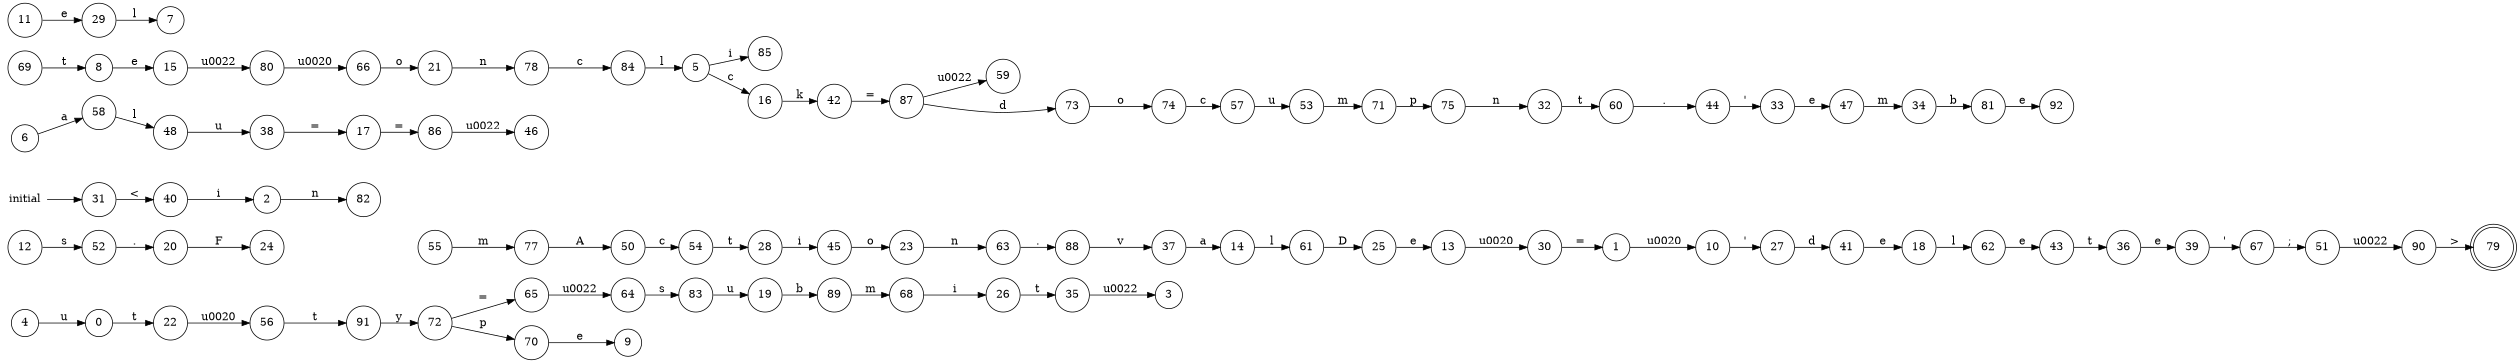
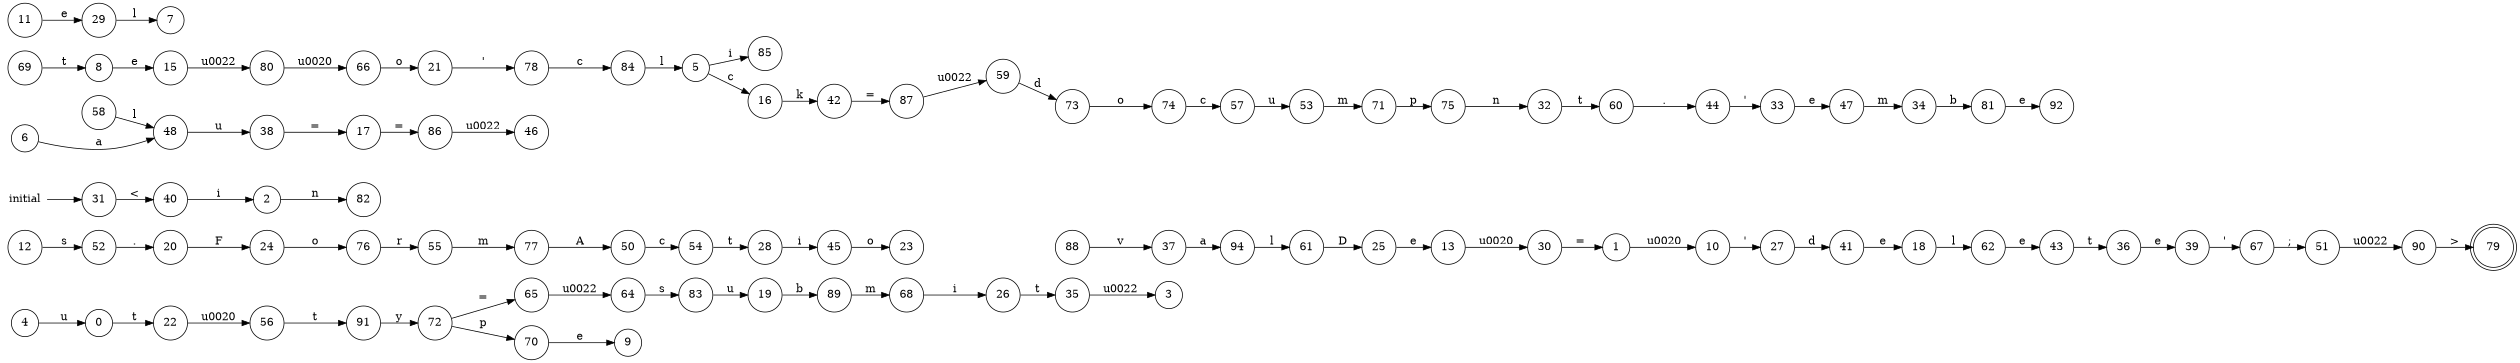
(483, 62) -> (483, 62)
(986, 112) -> (1034, 90)
(57, 127) -> (93, 149)
none -> (364, 247)
(1003, 247) -> none
(1237, 247) -> (1237, 247)
